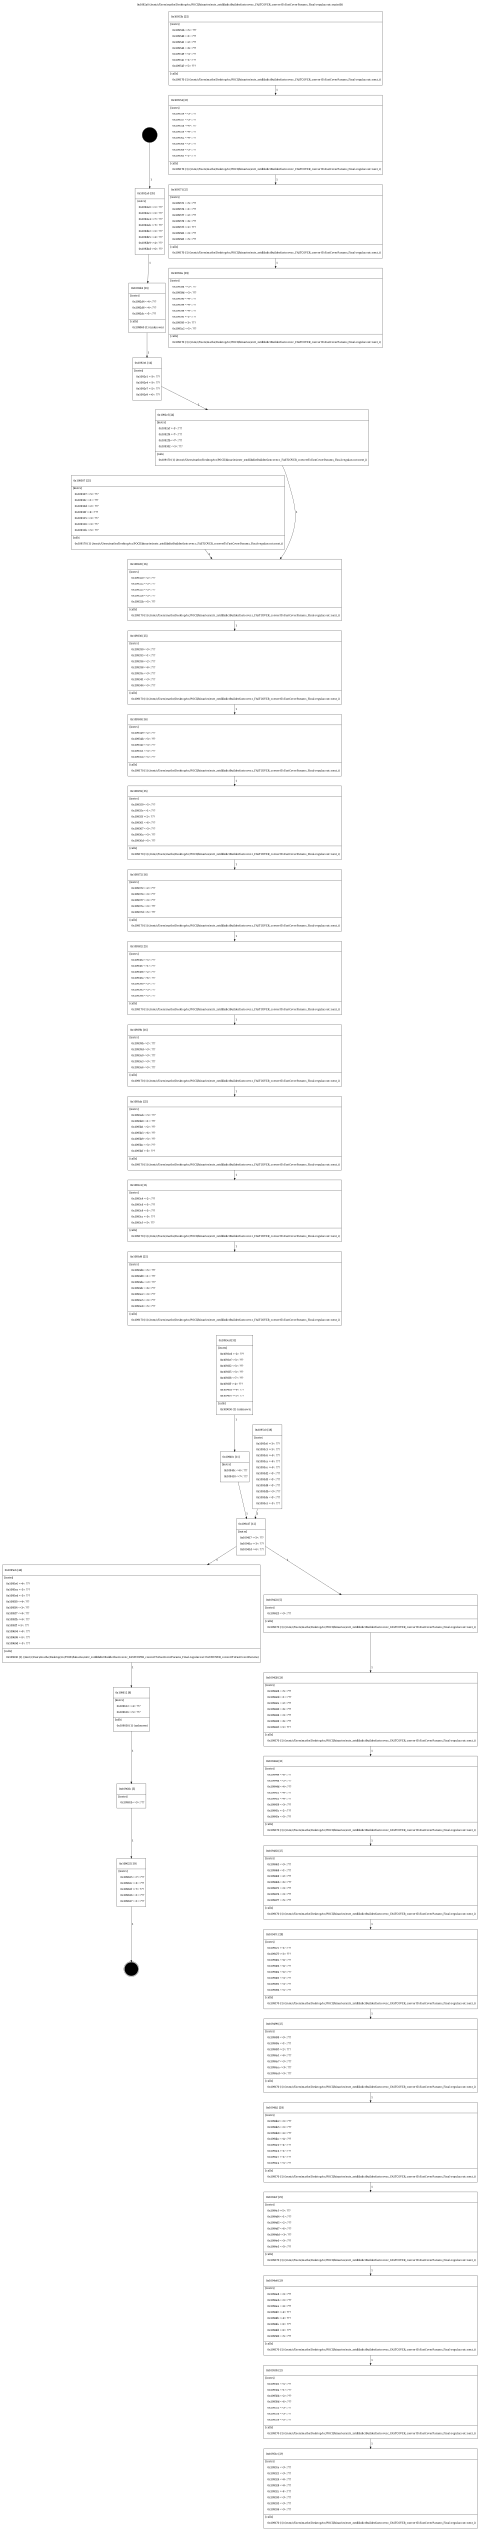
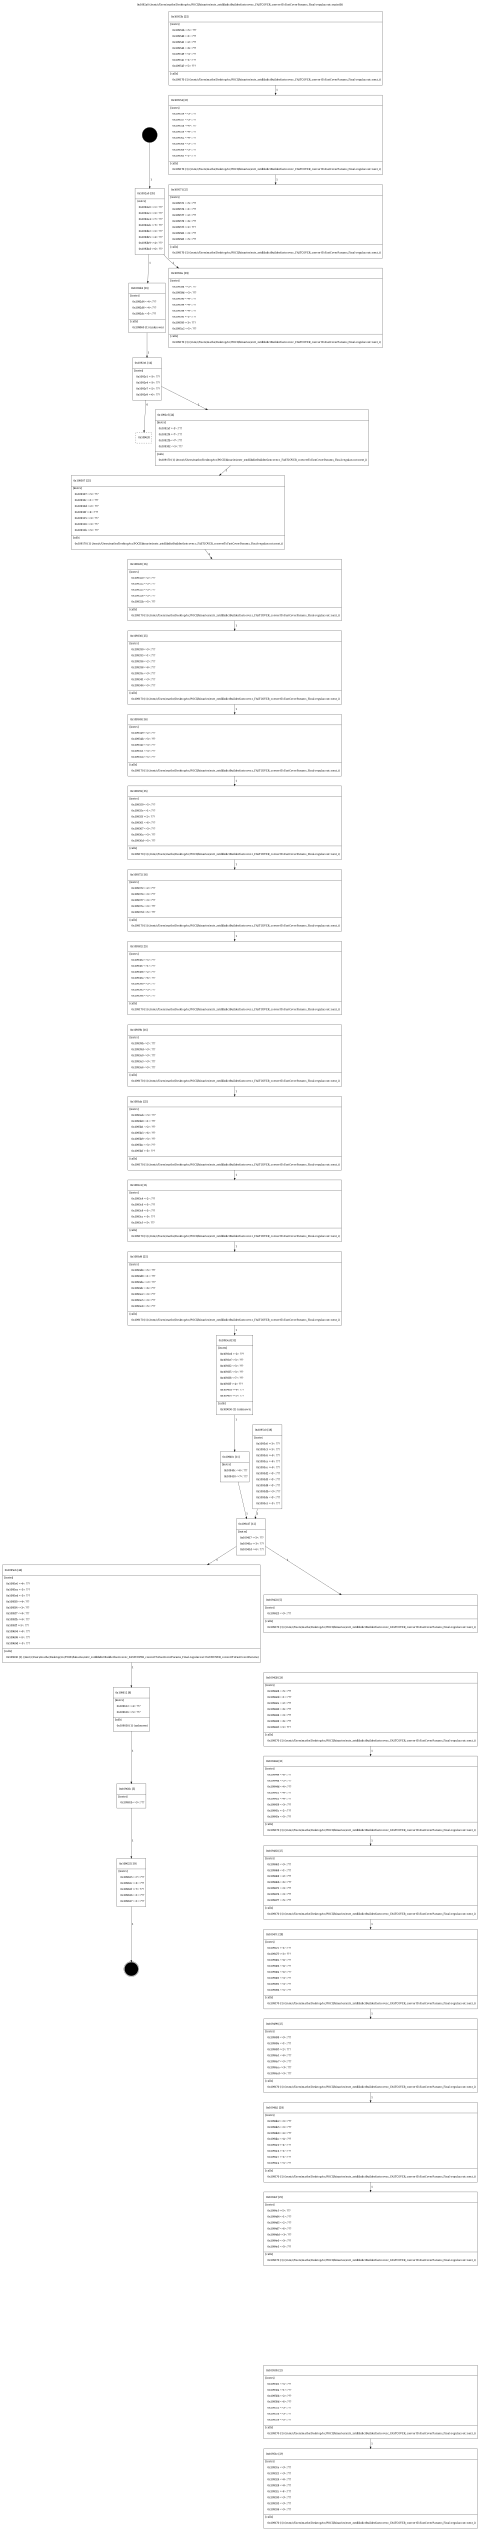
(276, 262) -> (170, 261)
none -> (144, 438)
(295, 512) -> (226, 470)
(235, 1019) -> none
none -> (235, 1329)
(371, 1651) -> none
(371, 2315) -> none
